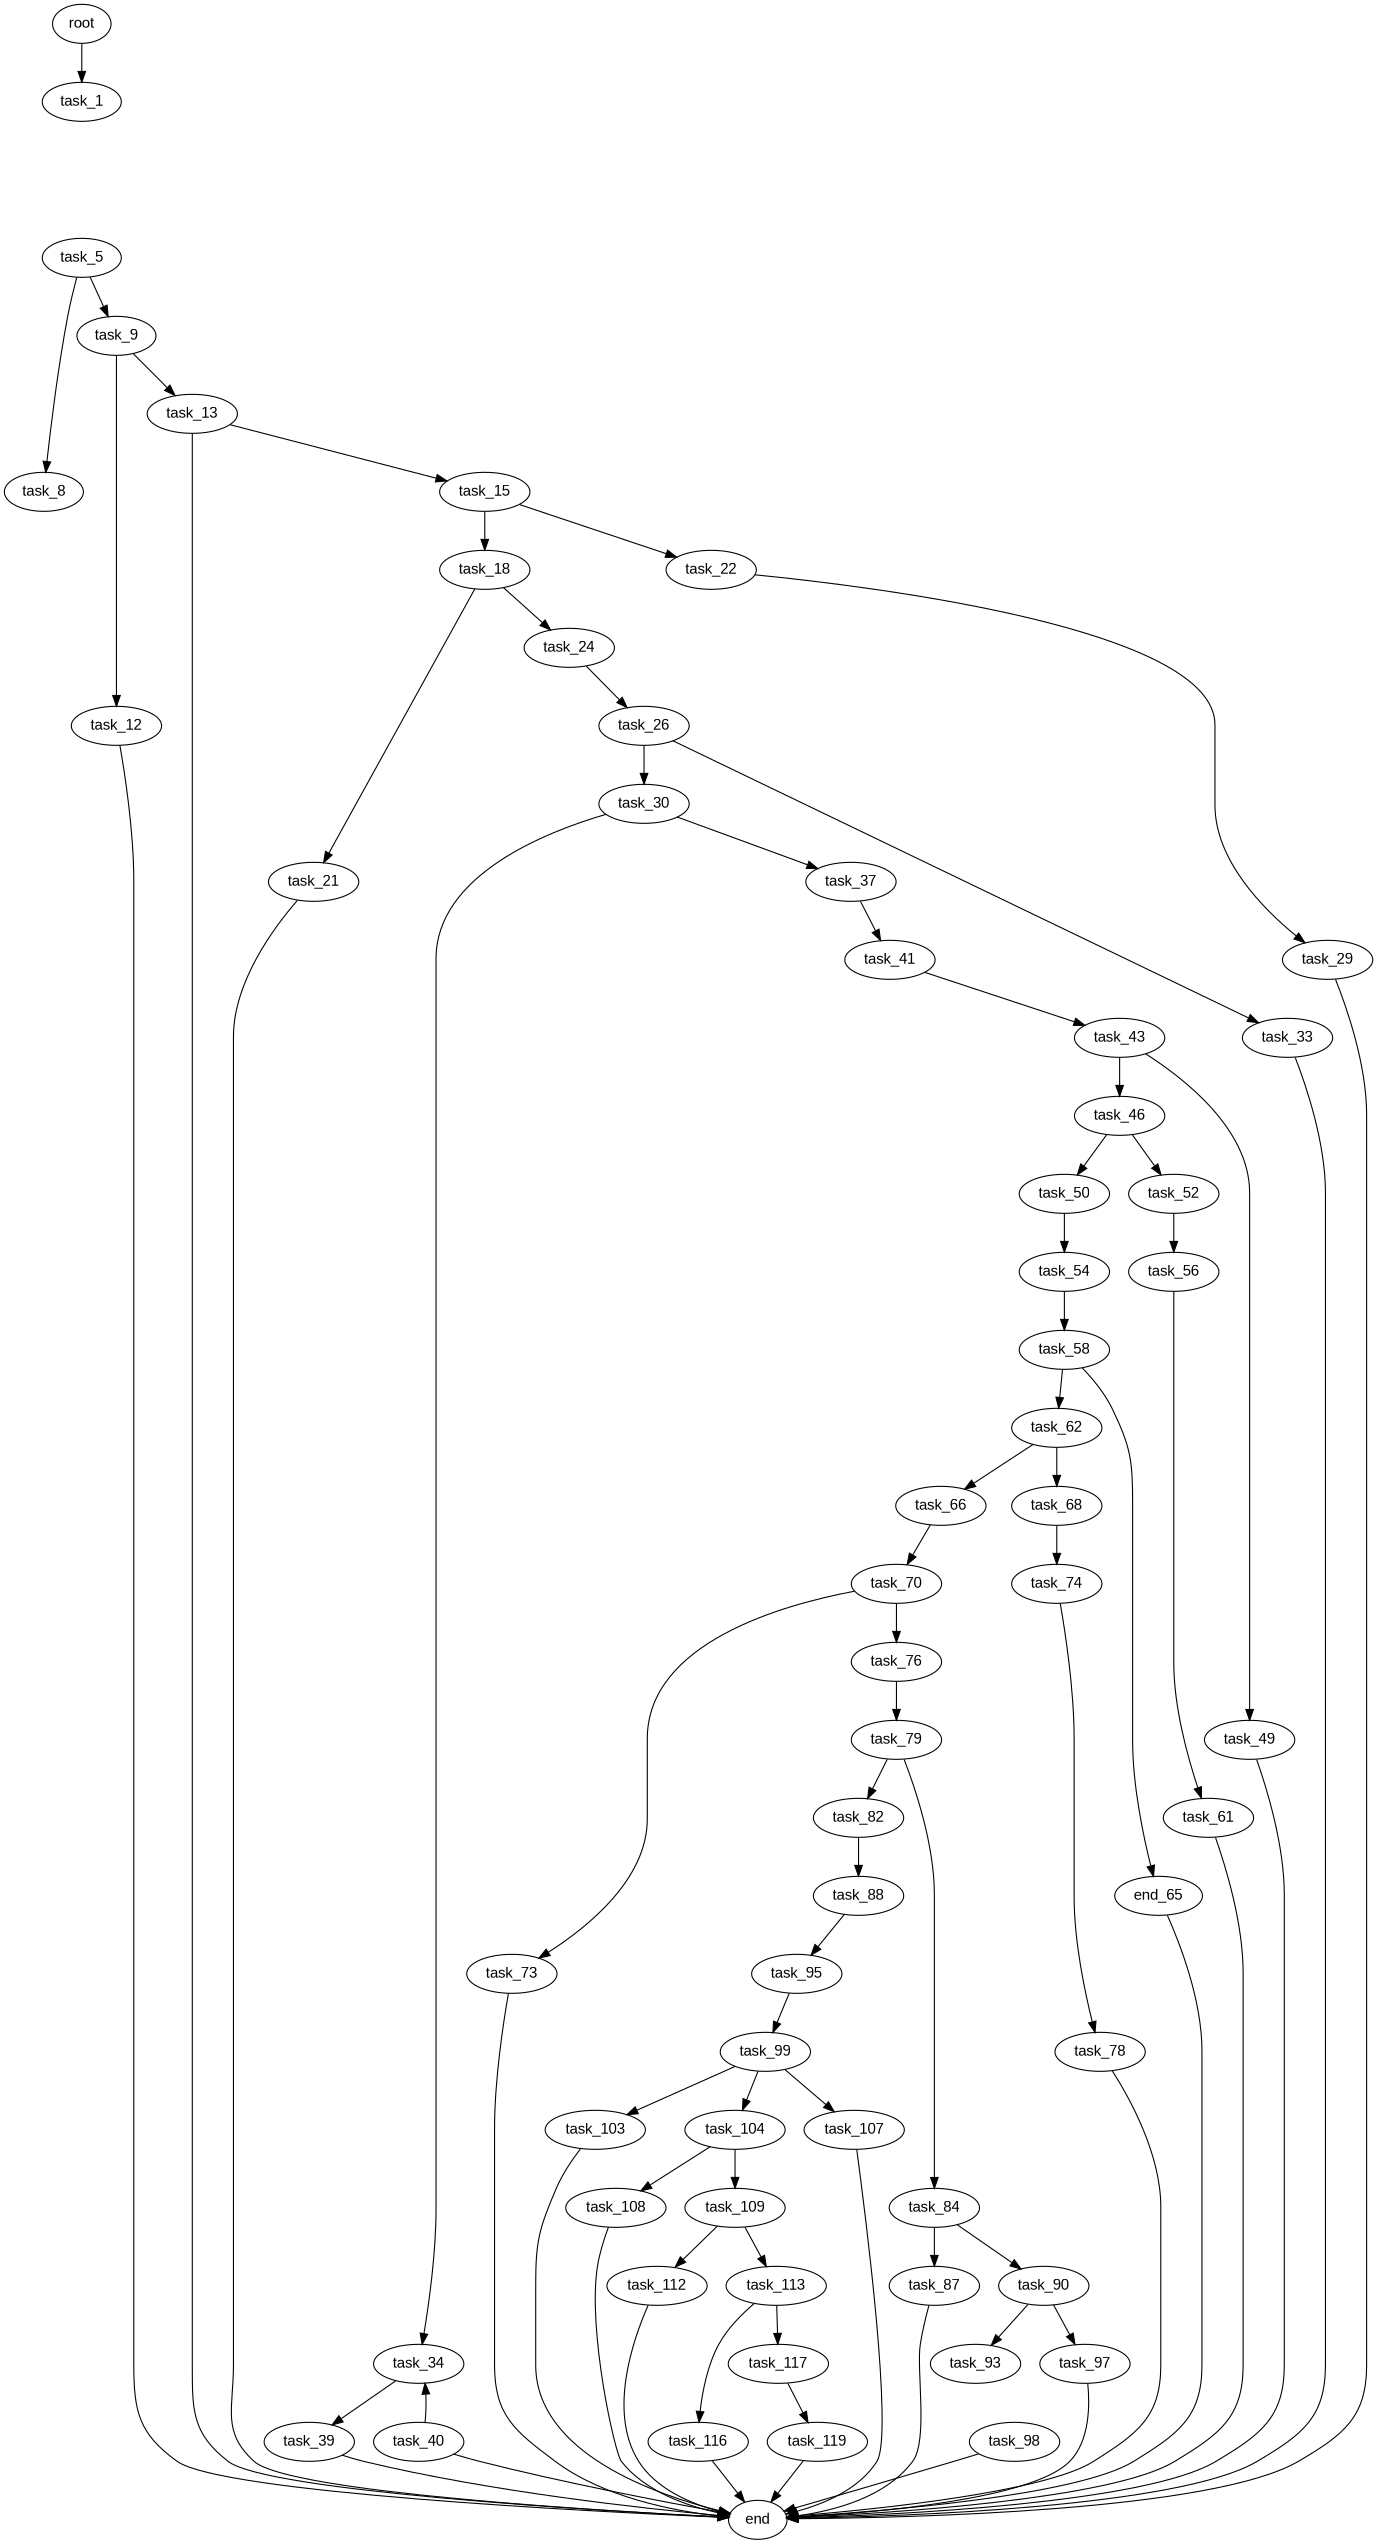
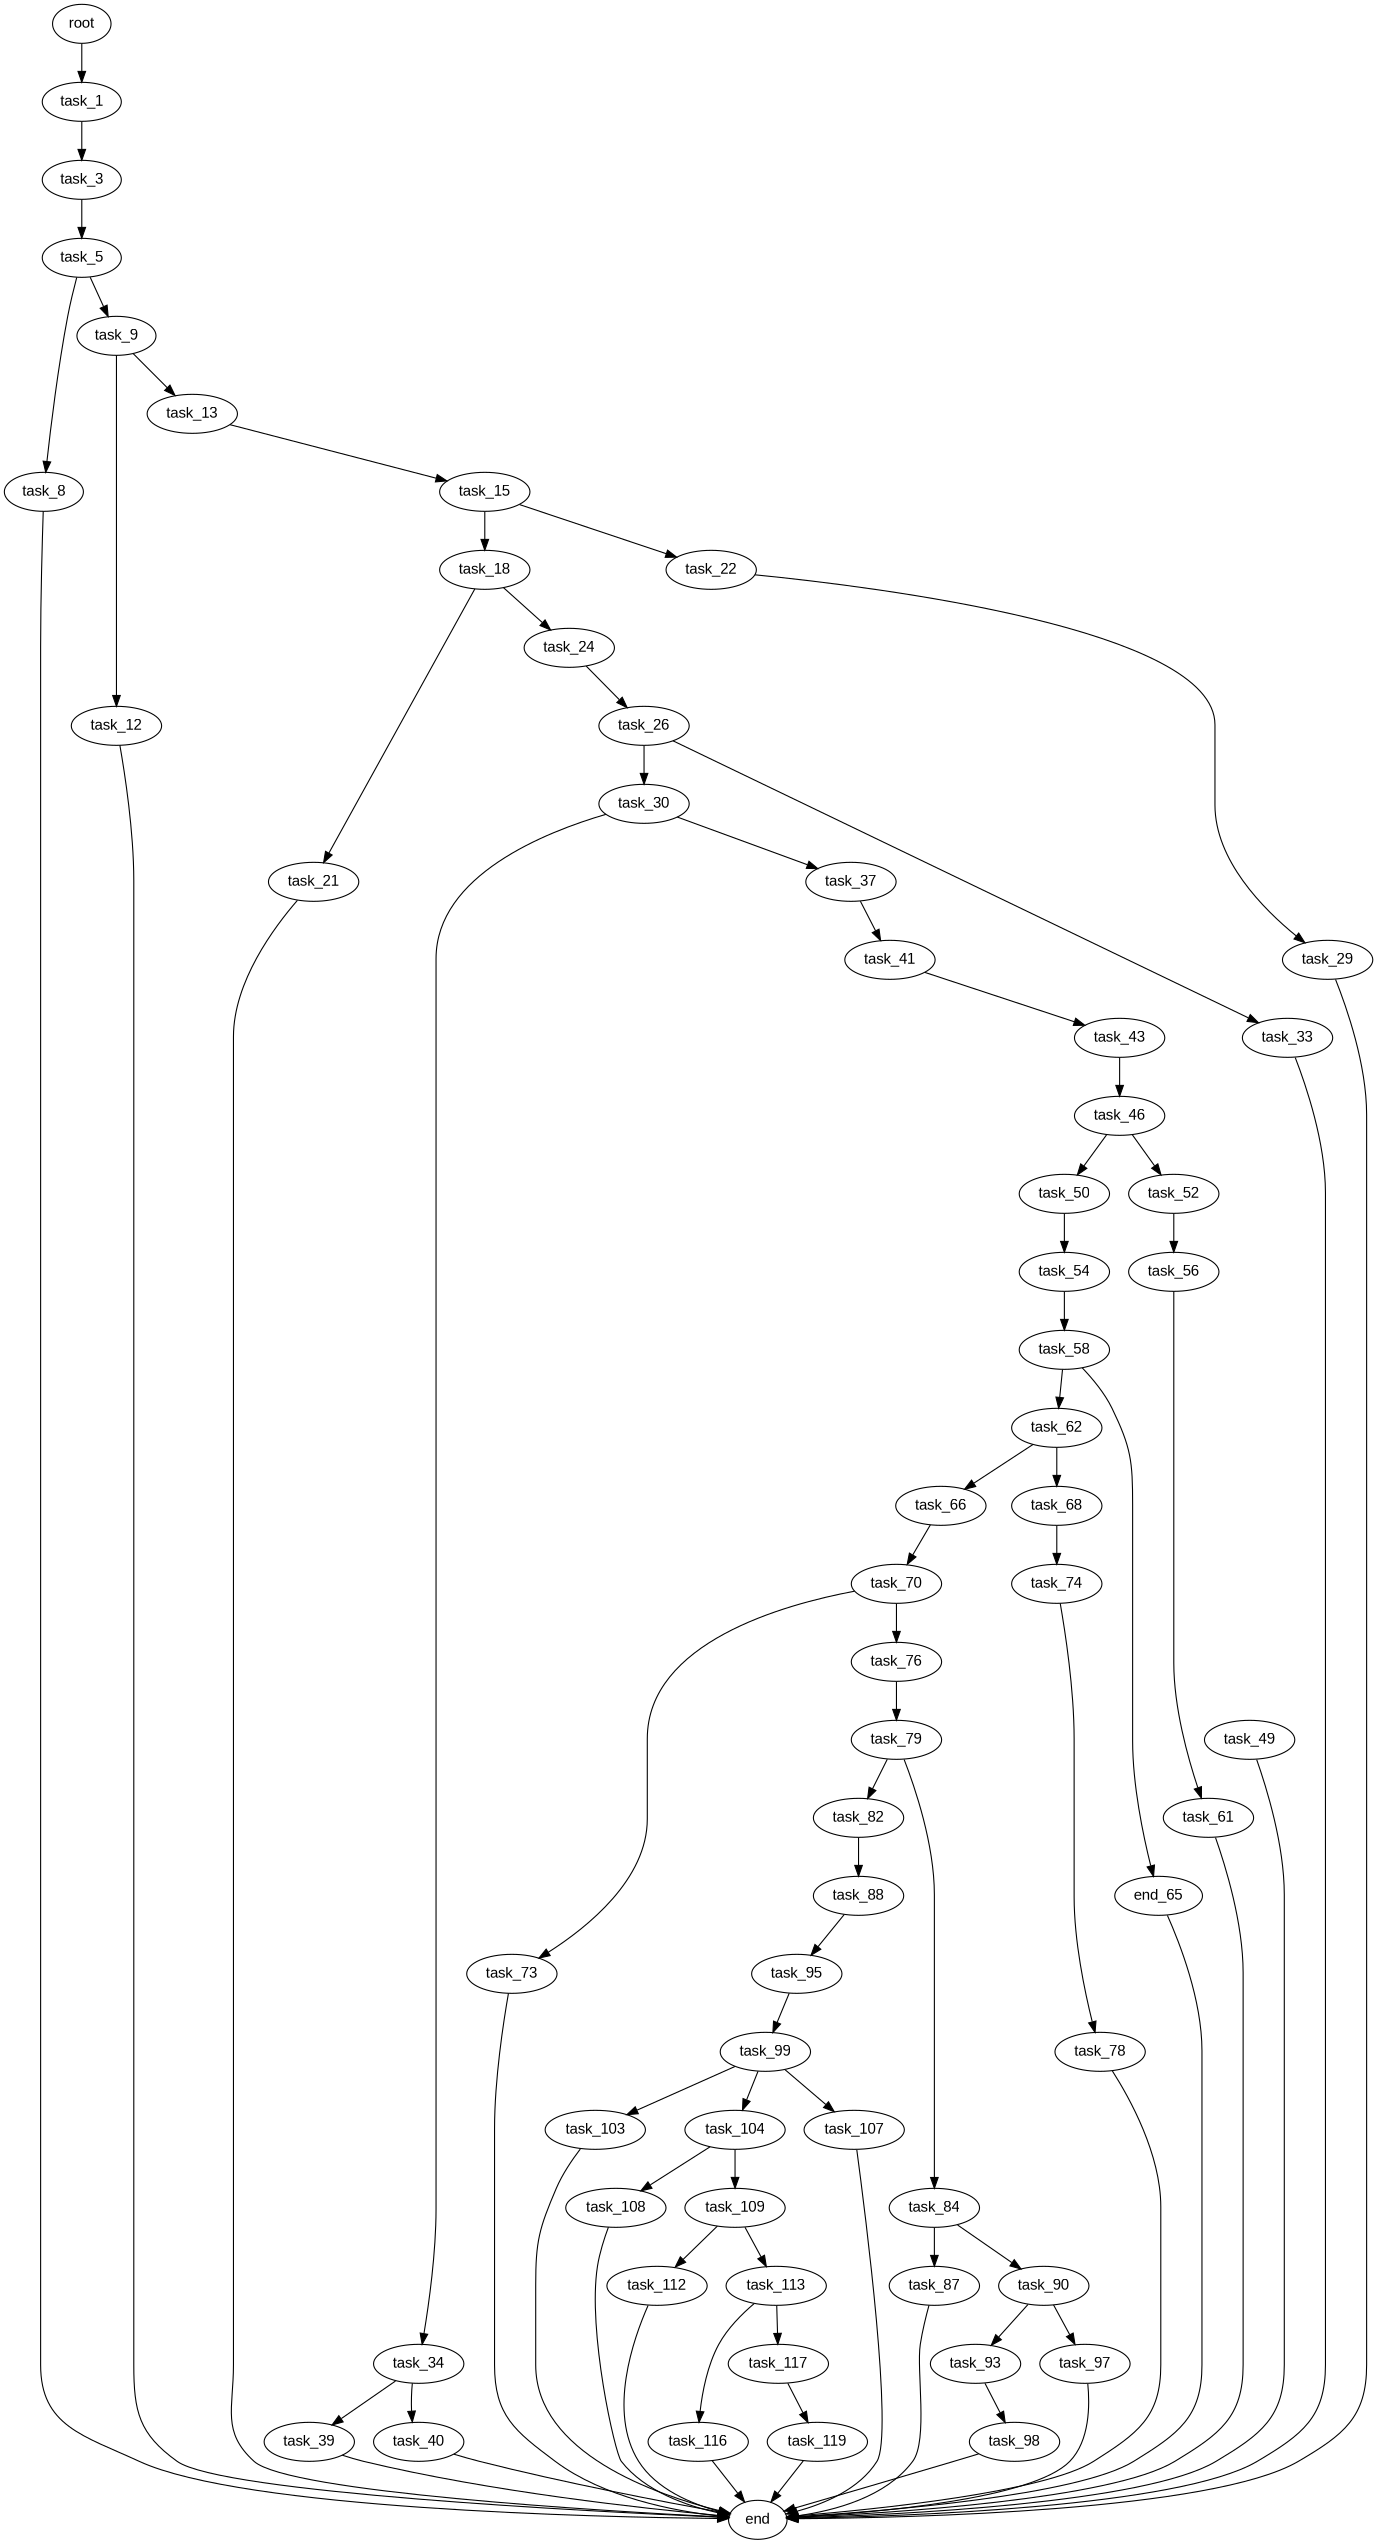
none -> (82, 180)
(1250, 1361) -> none
(192, 1700) -> (41, 1804)
none -> (993, 2398)
(426, 2408) -> (411, 2397)
